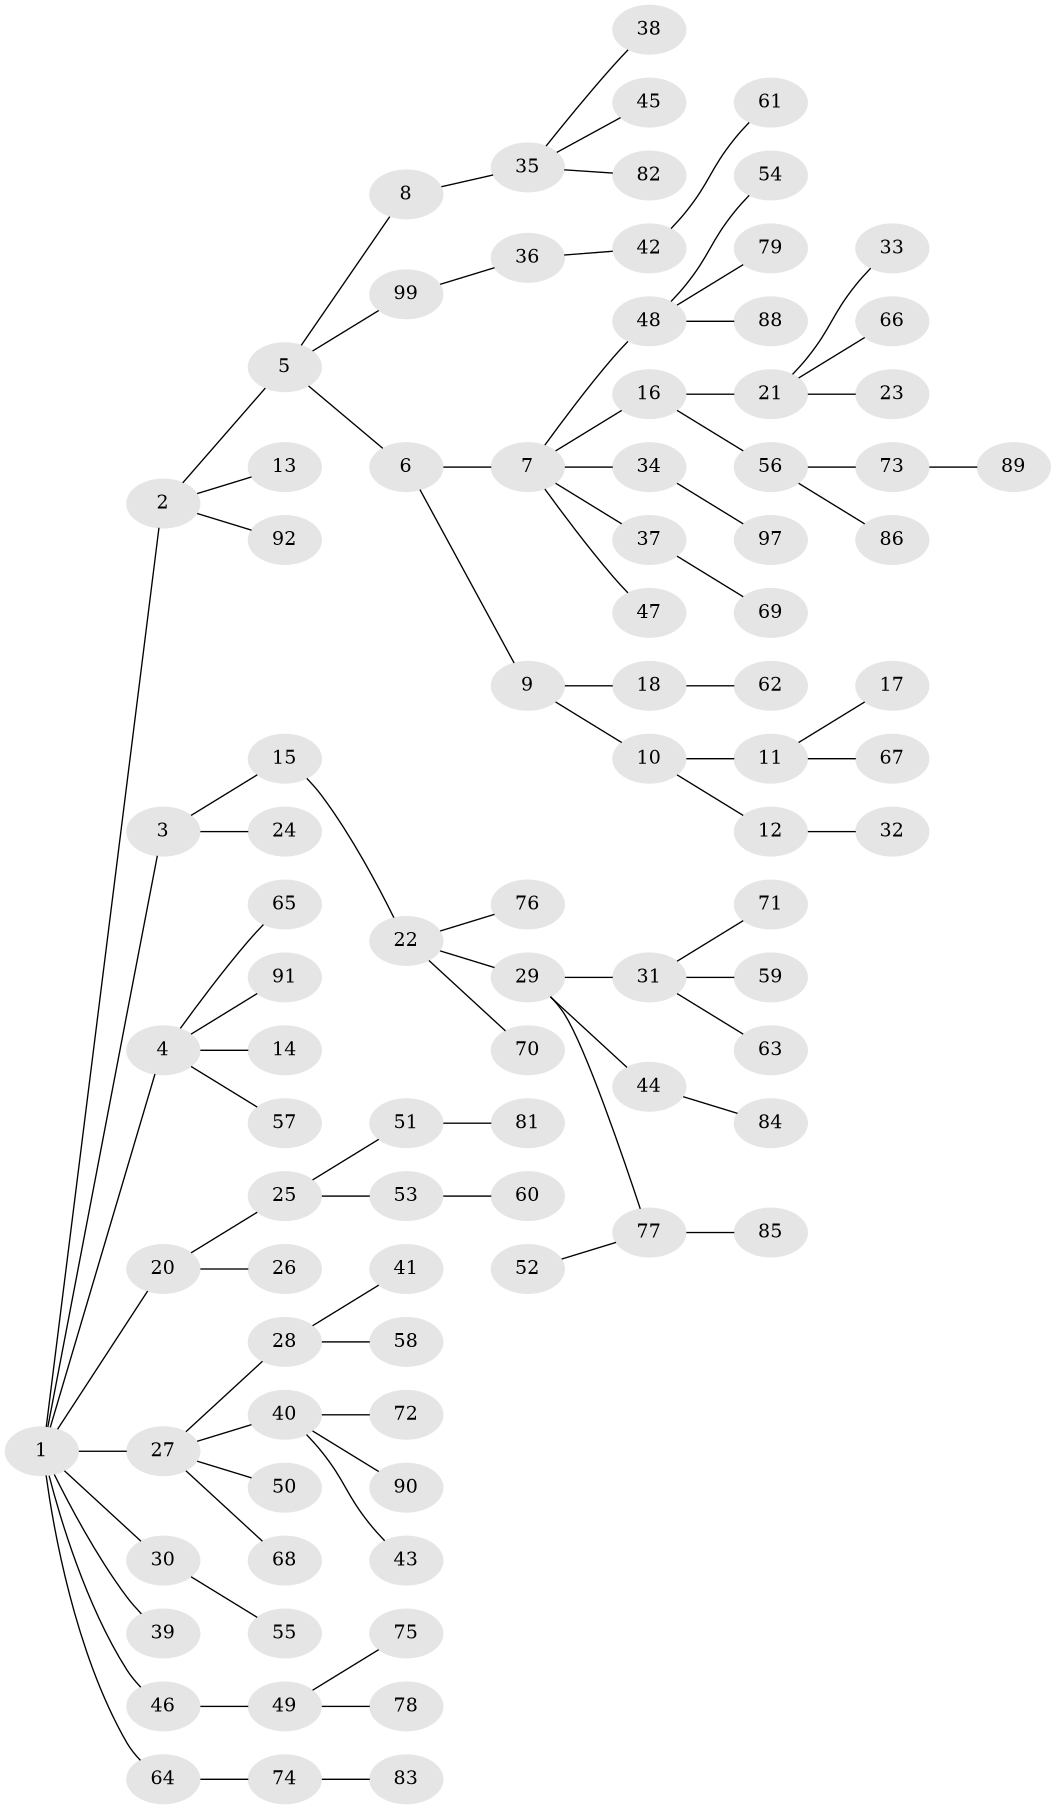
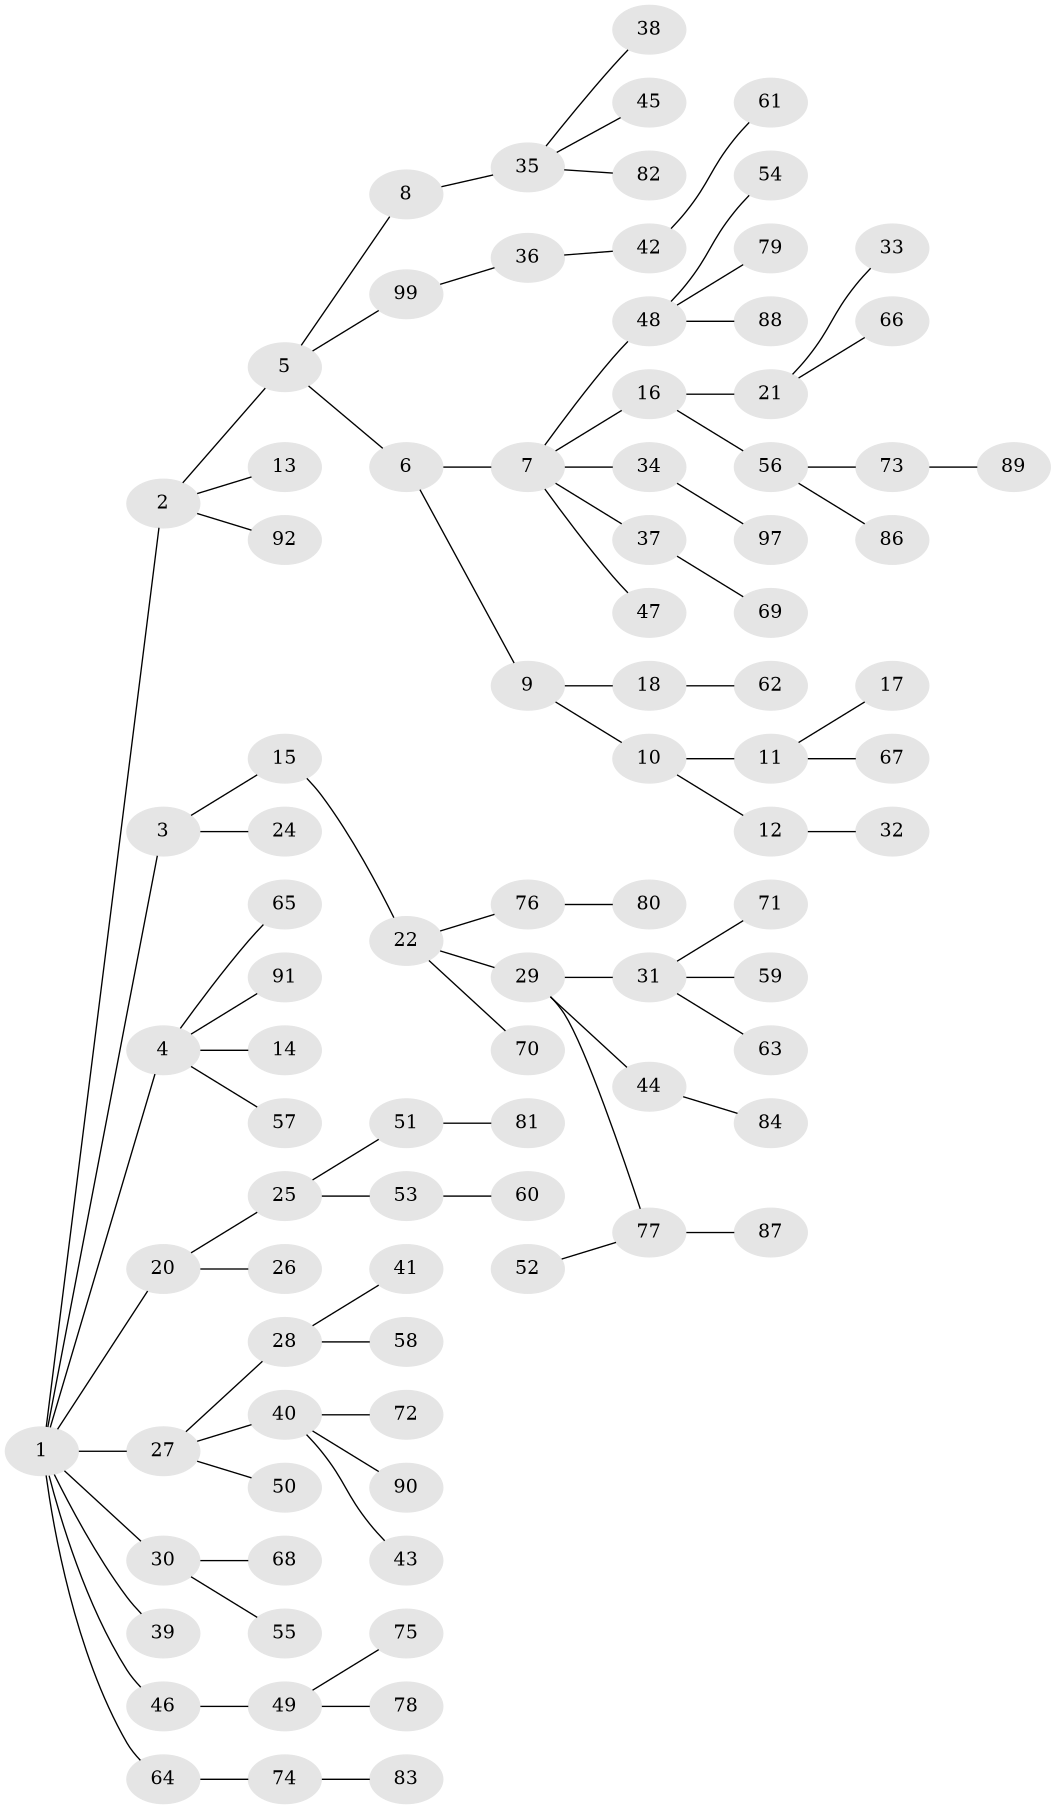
(892, 394) -> none
none -> (649, 905)
(771, 1233) -> (771, 1233)
(224, 1506) -> (224, 1561)
